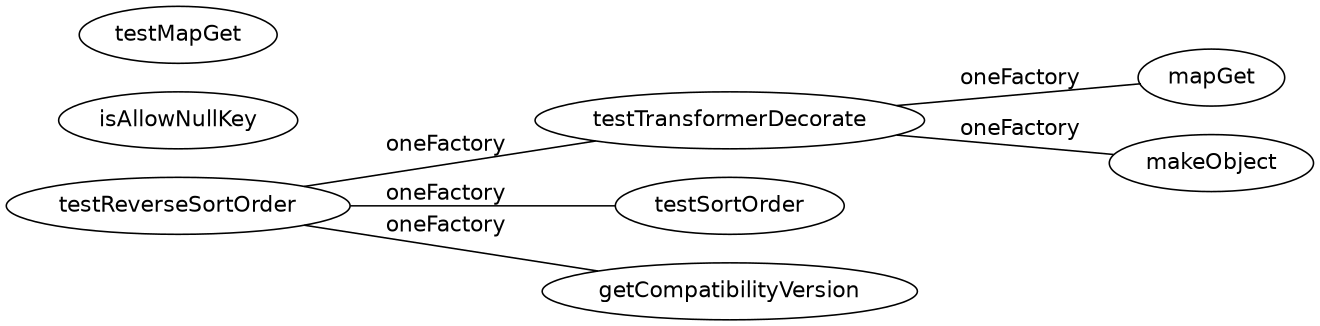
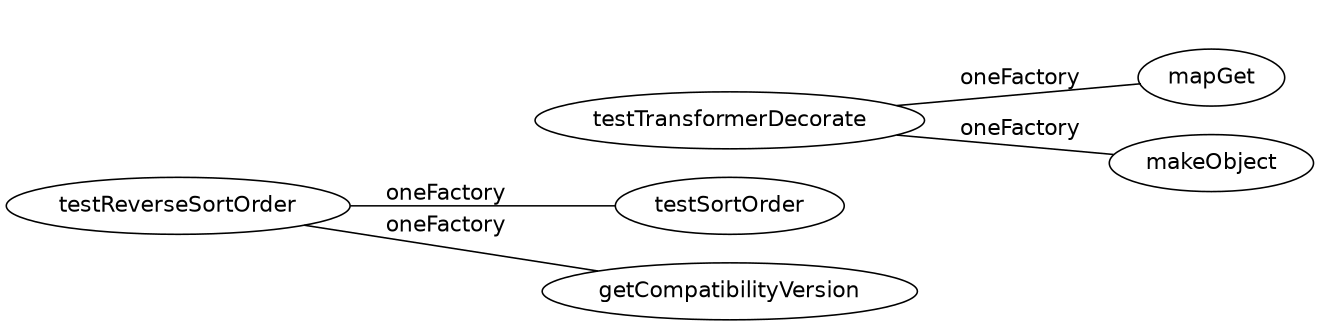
(178, 35) -> none
(178, 120) -> none
(450, 164) -> none
